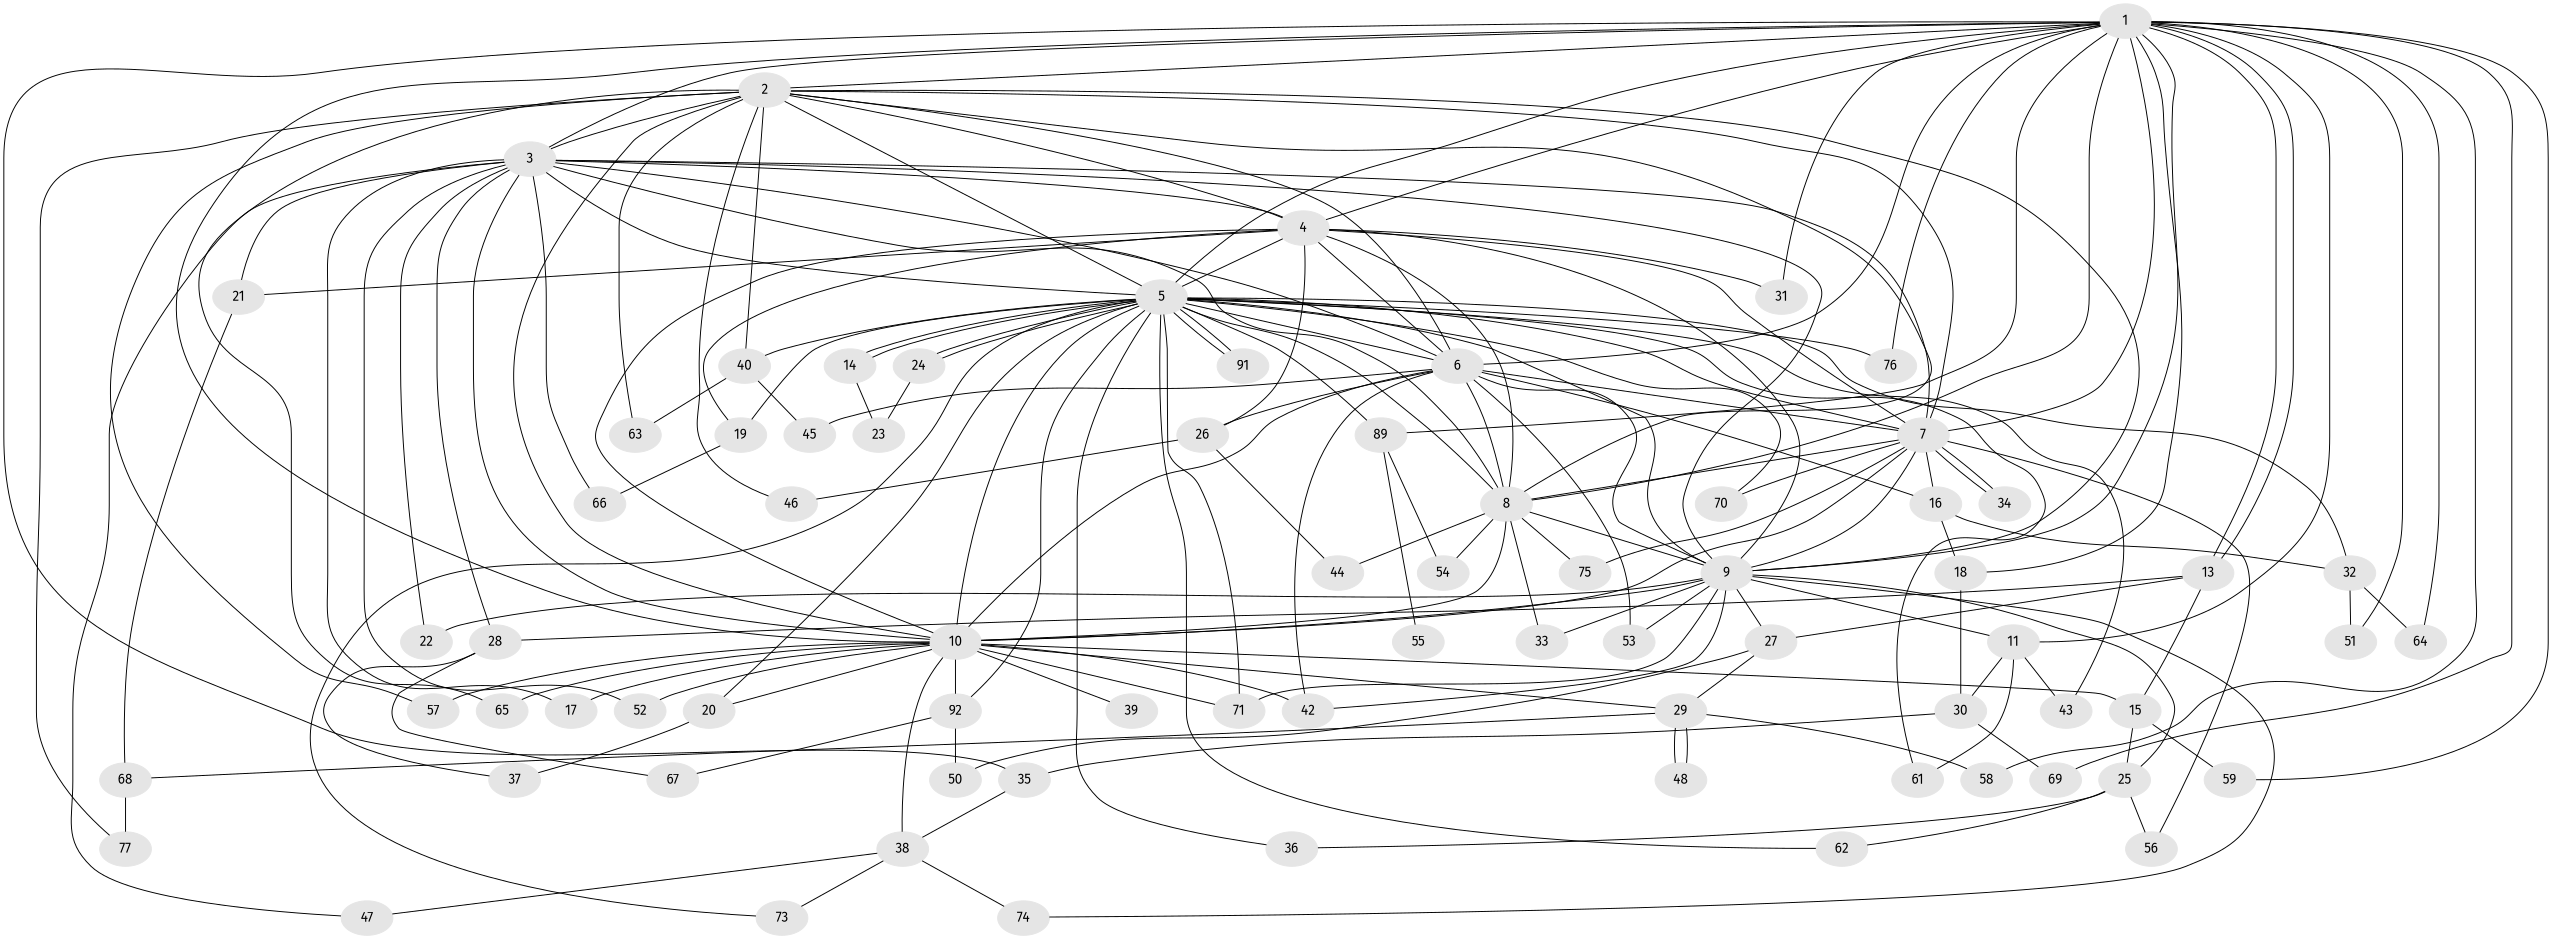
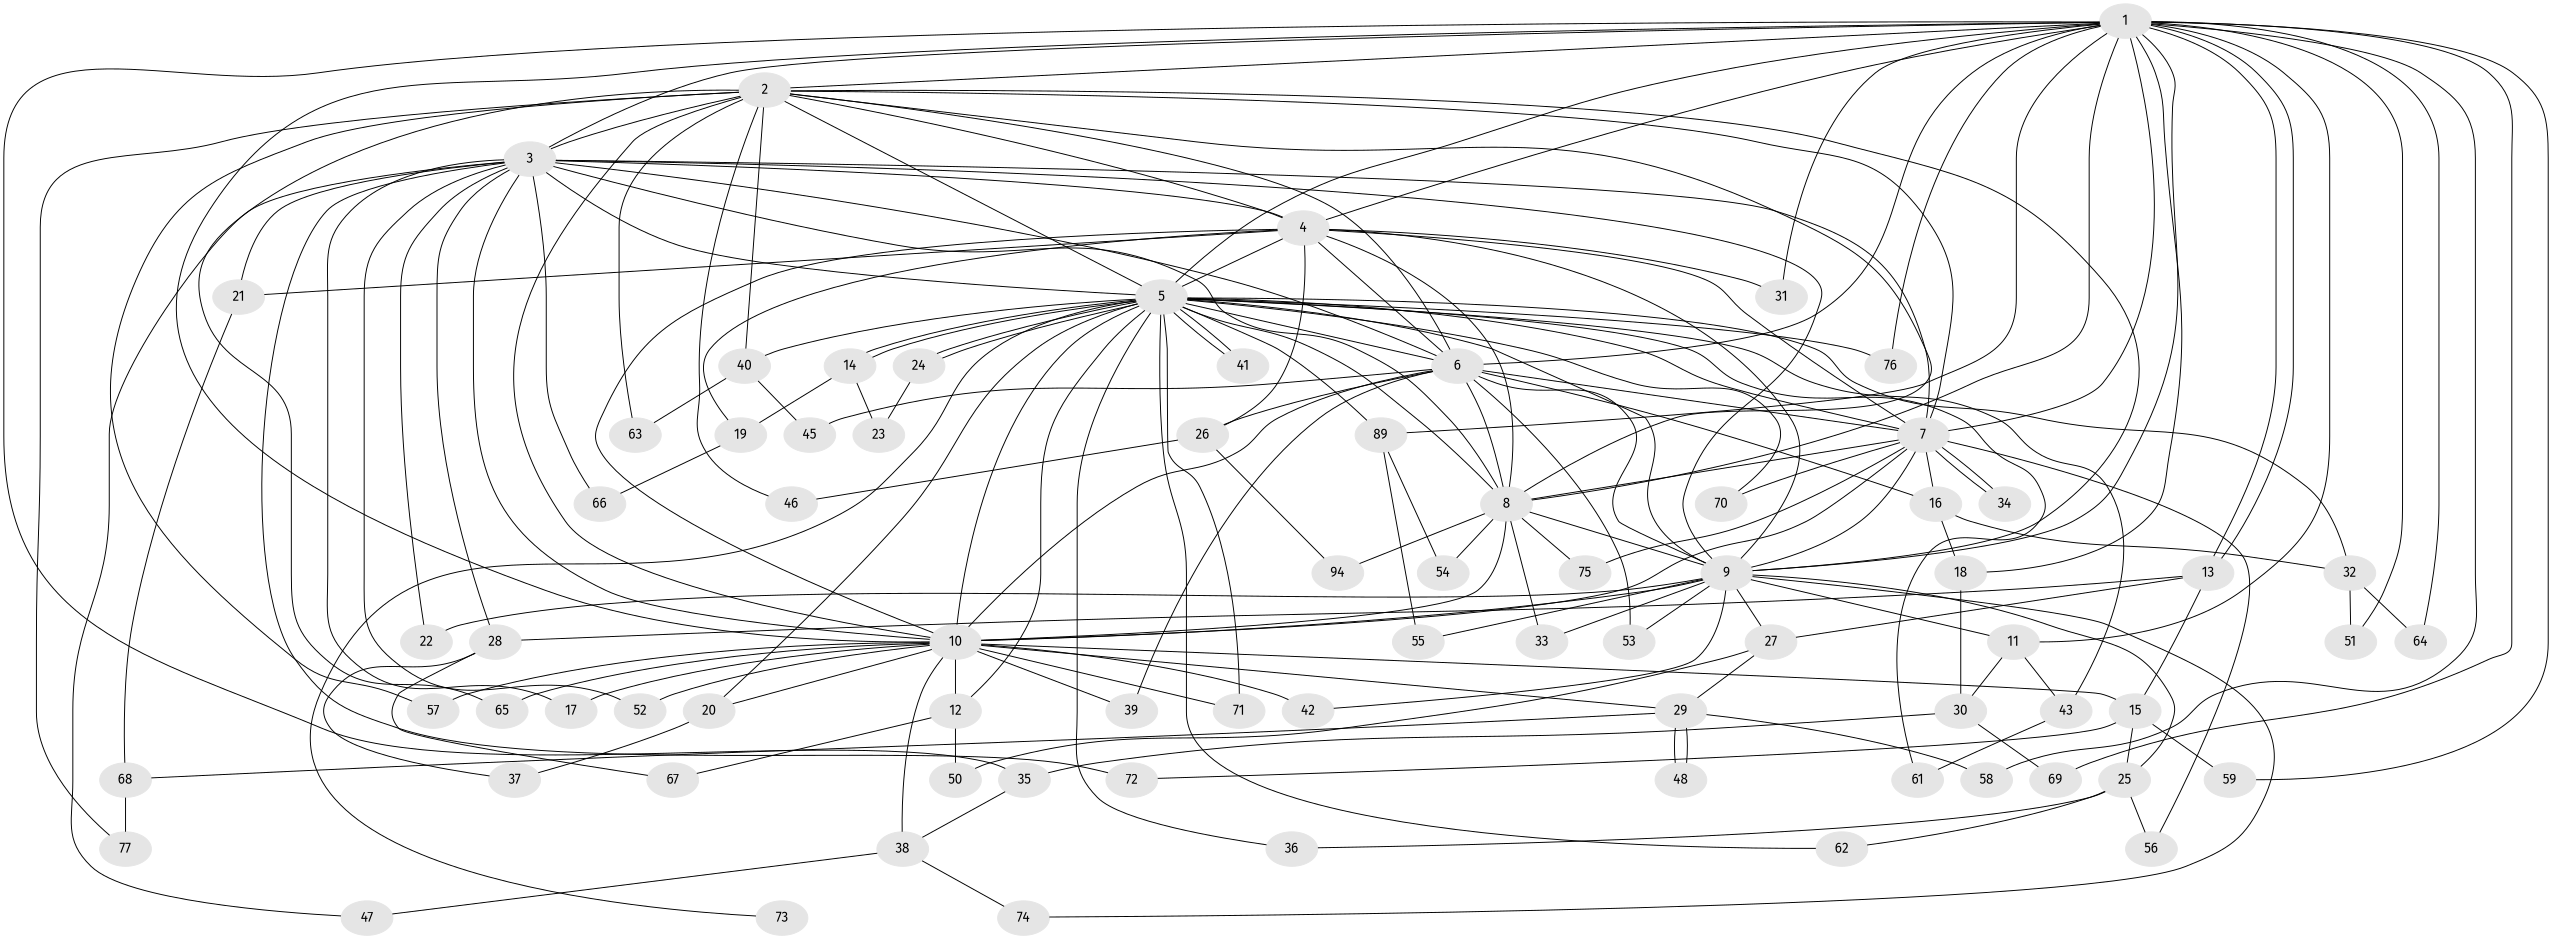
(825, 345) -> (795, 401)
(1243, 366) -> (1243, 366)
(1305, 502) -> (1246, 493)
(1338, 573) -> (1338, 573)
(1506, 683) -> (1527, 617)
(955, 711) -> (955, 711)
(1996, 728) -> (1986, 747)
none -> (1132, 780)
(842, 884) -> none
